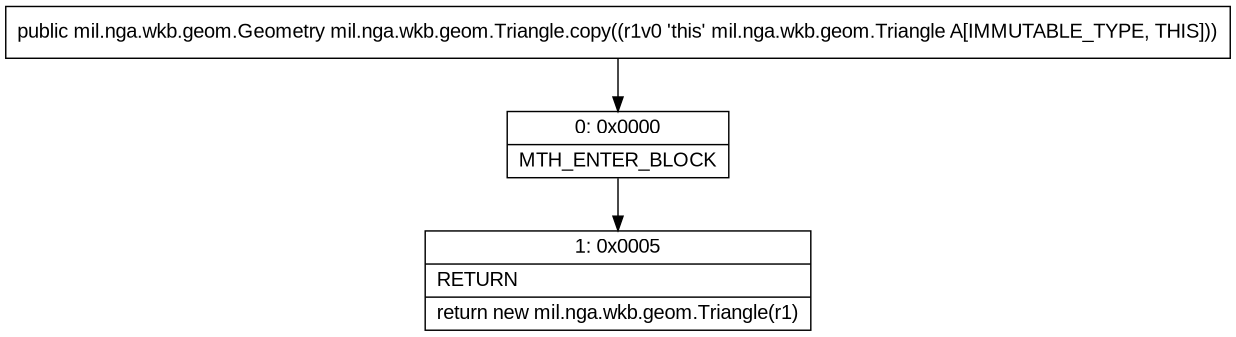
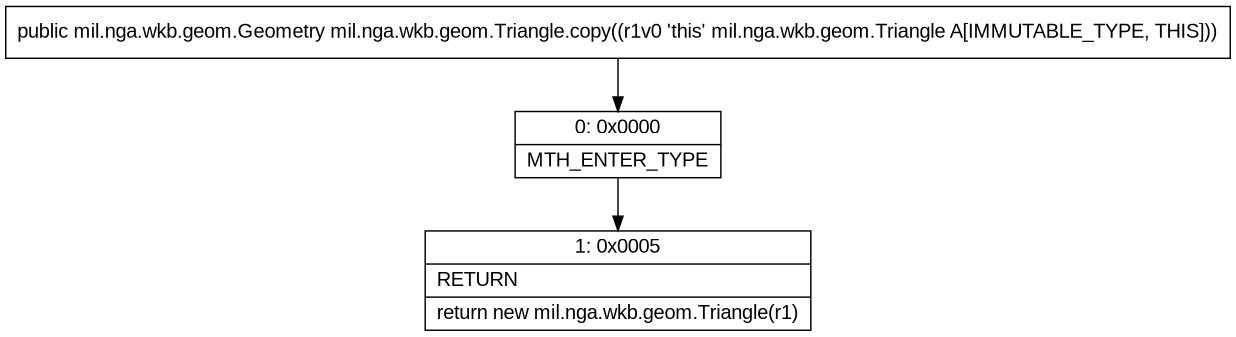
(618, 160) -> (618, 160)
